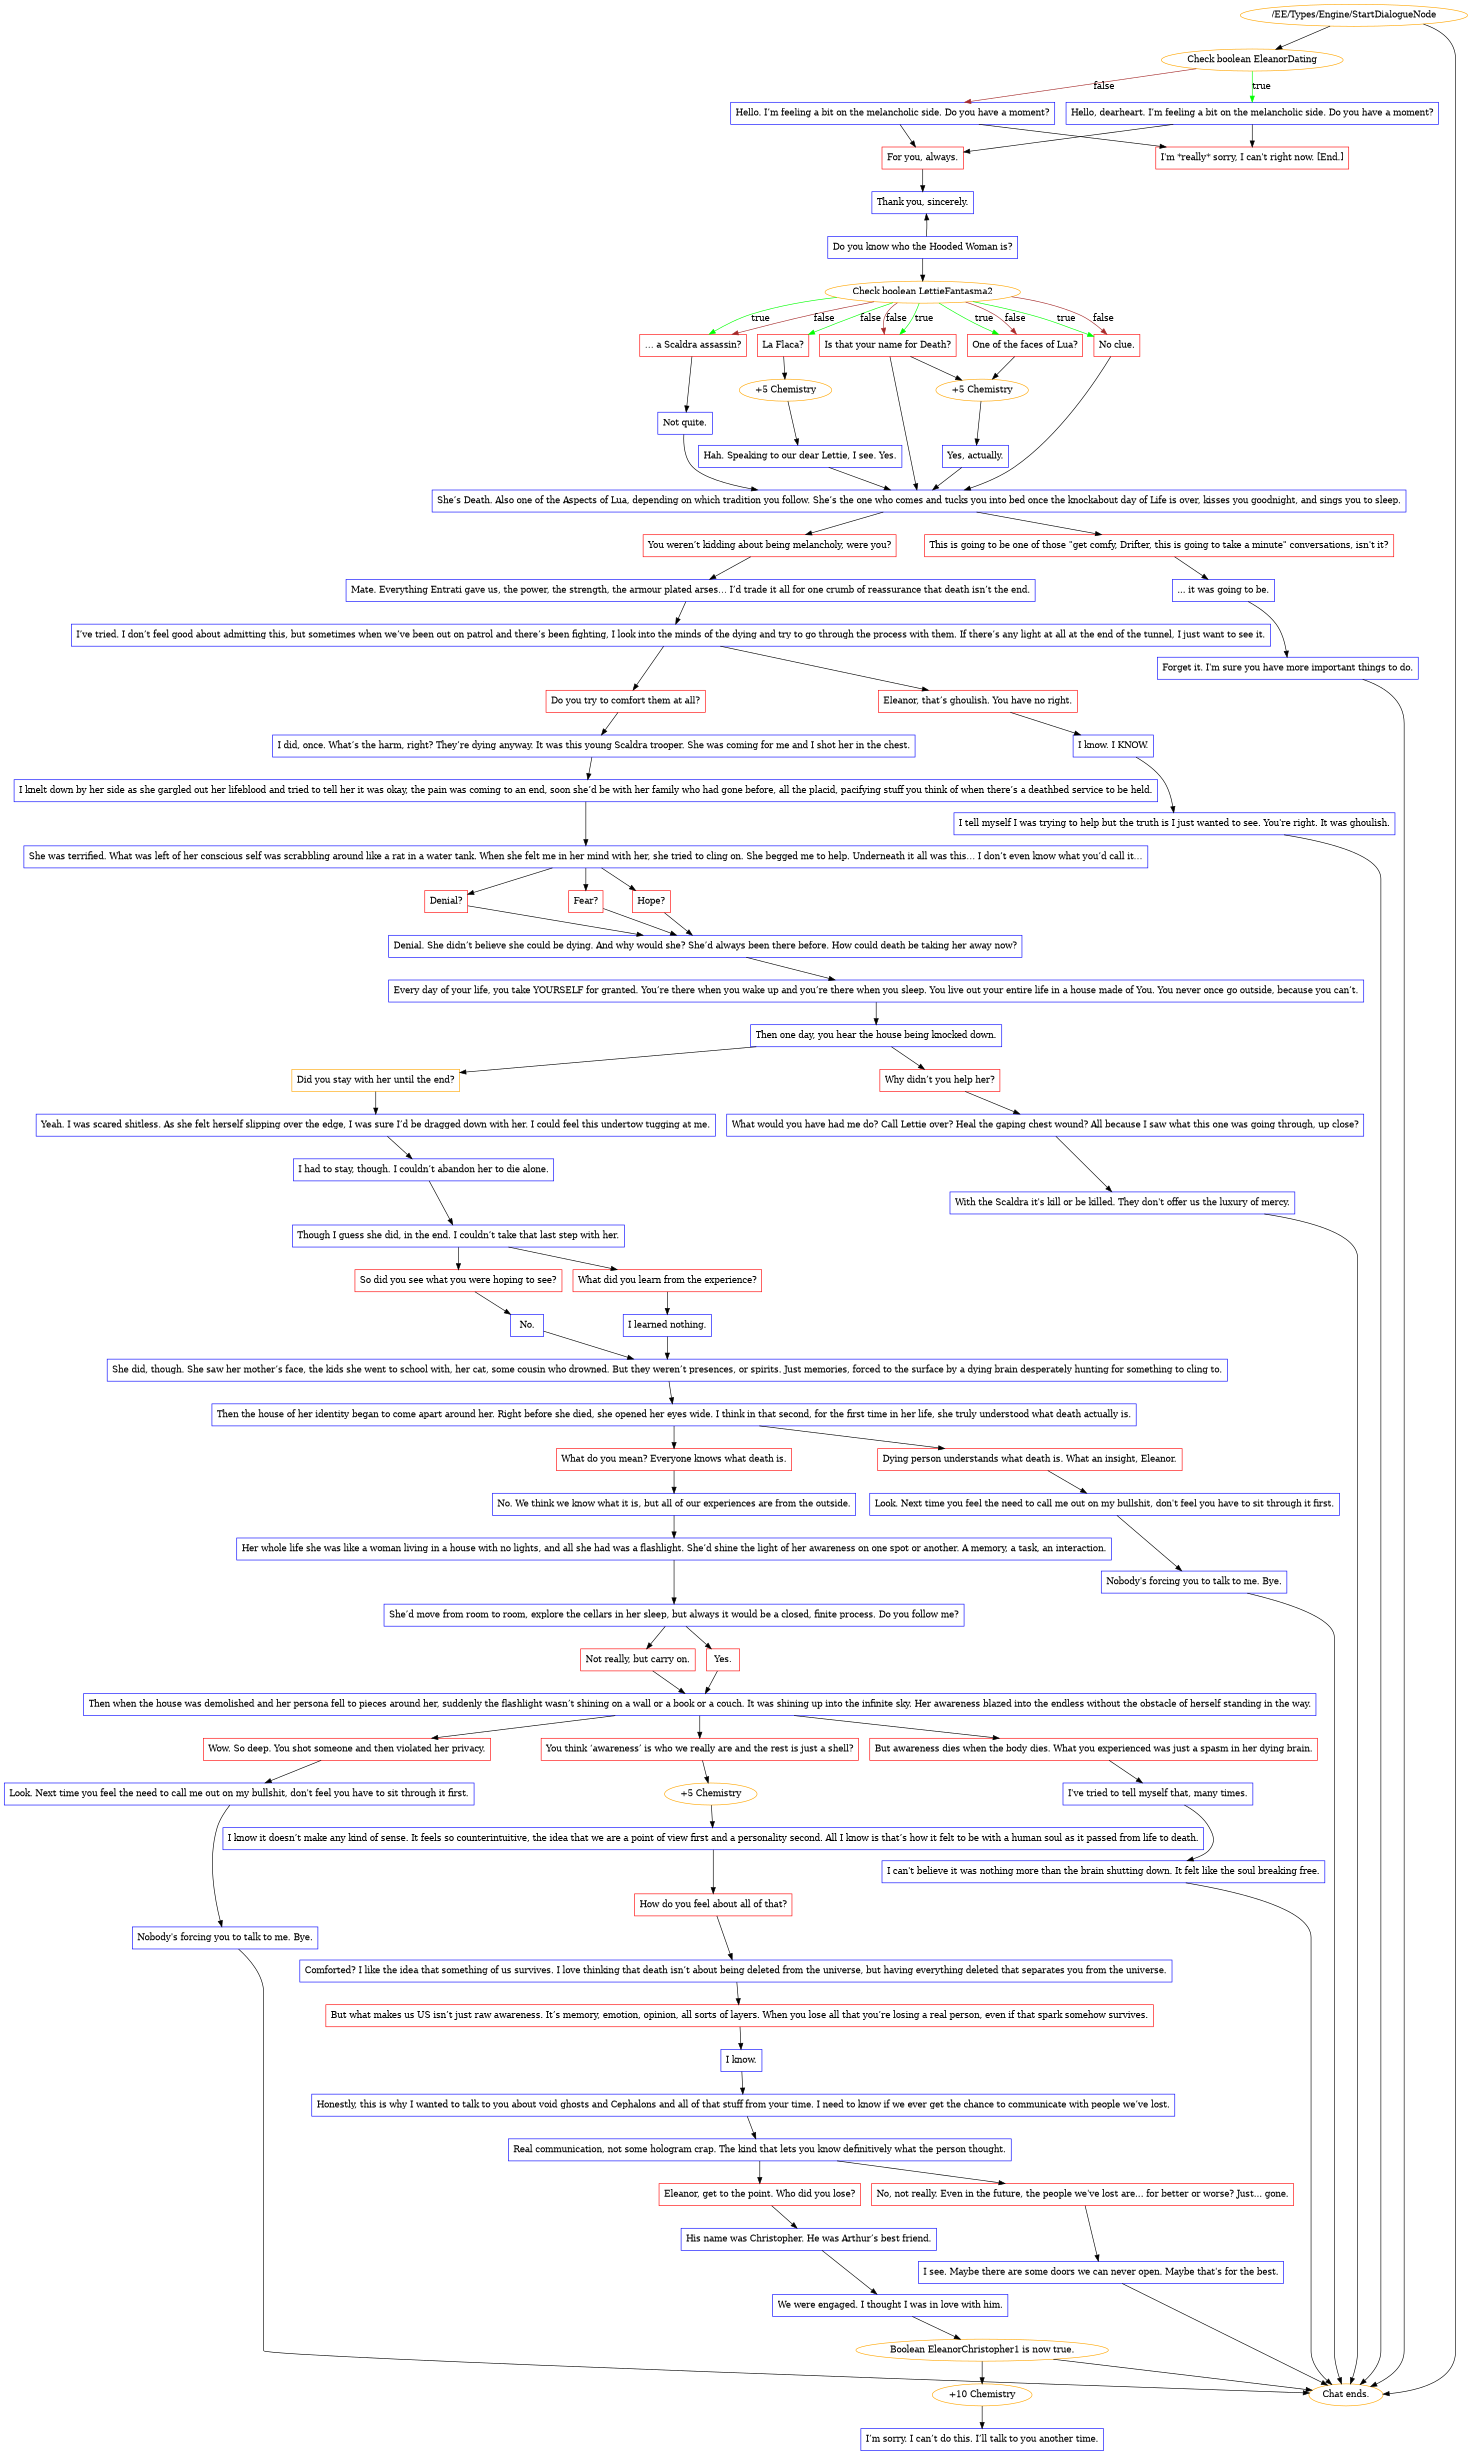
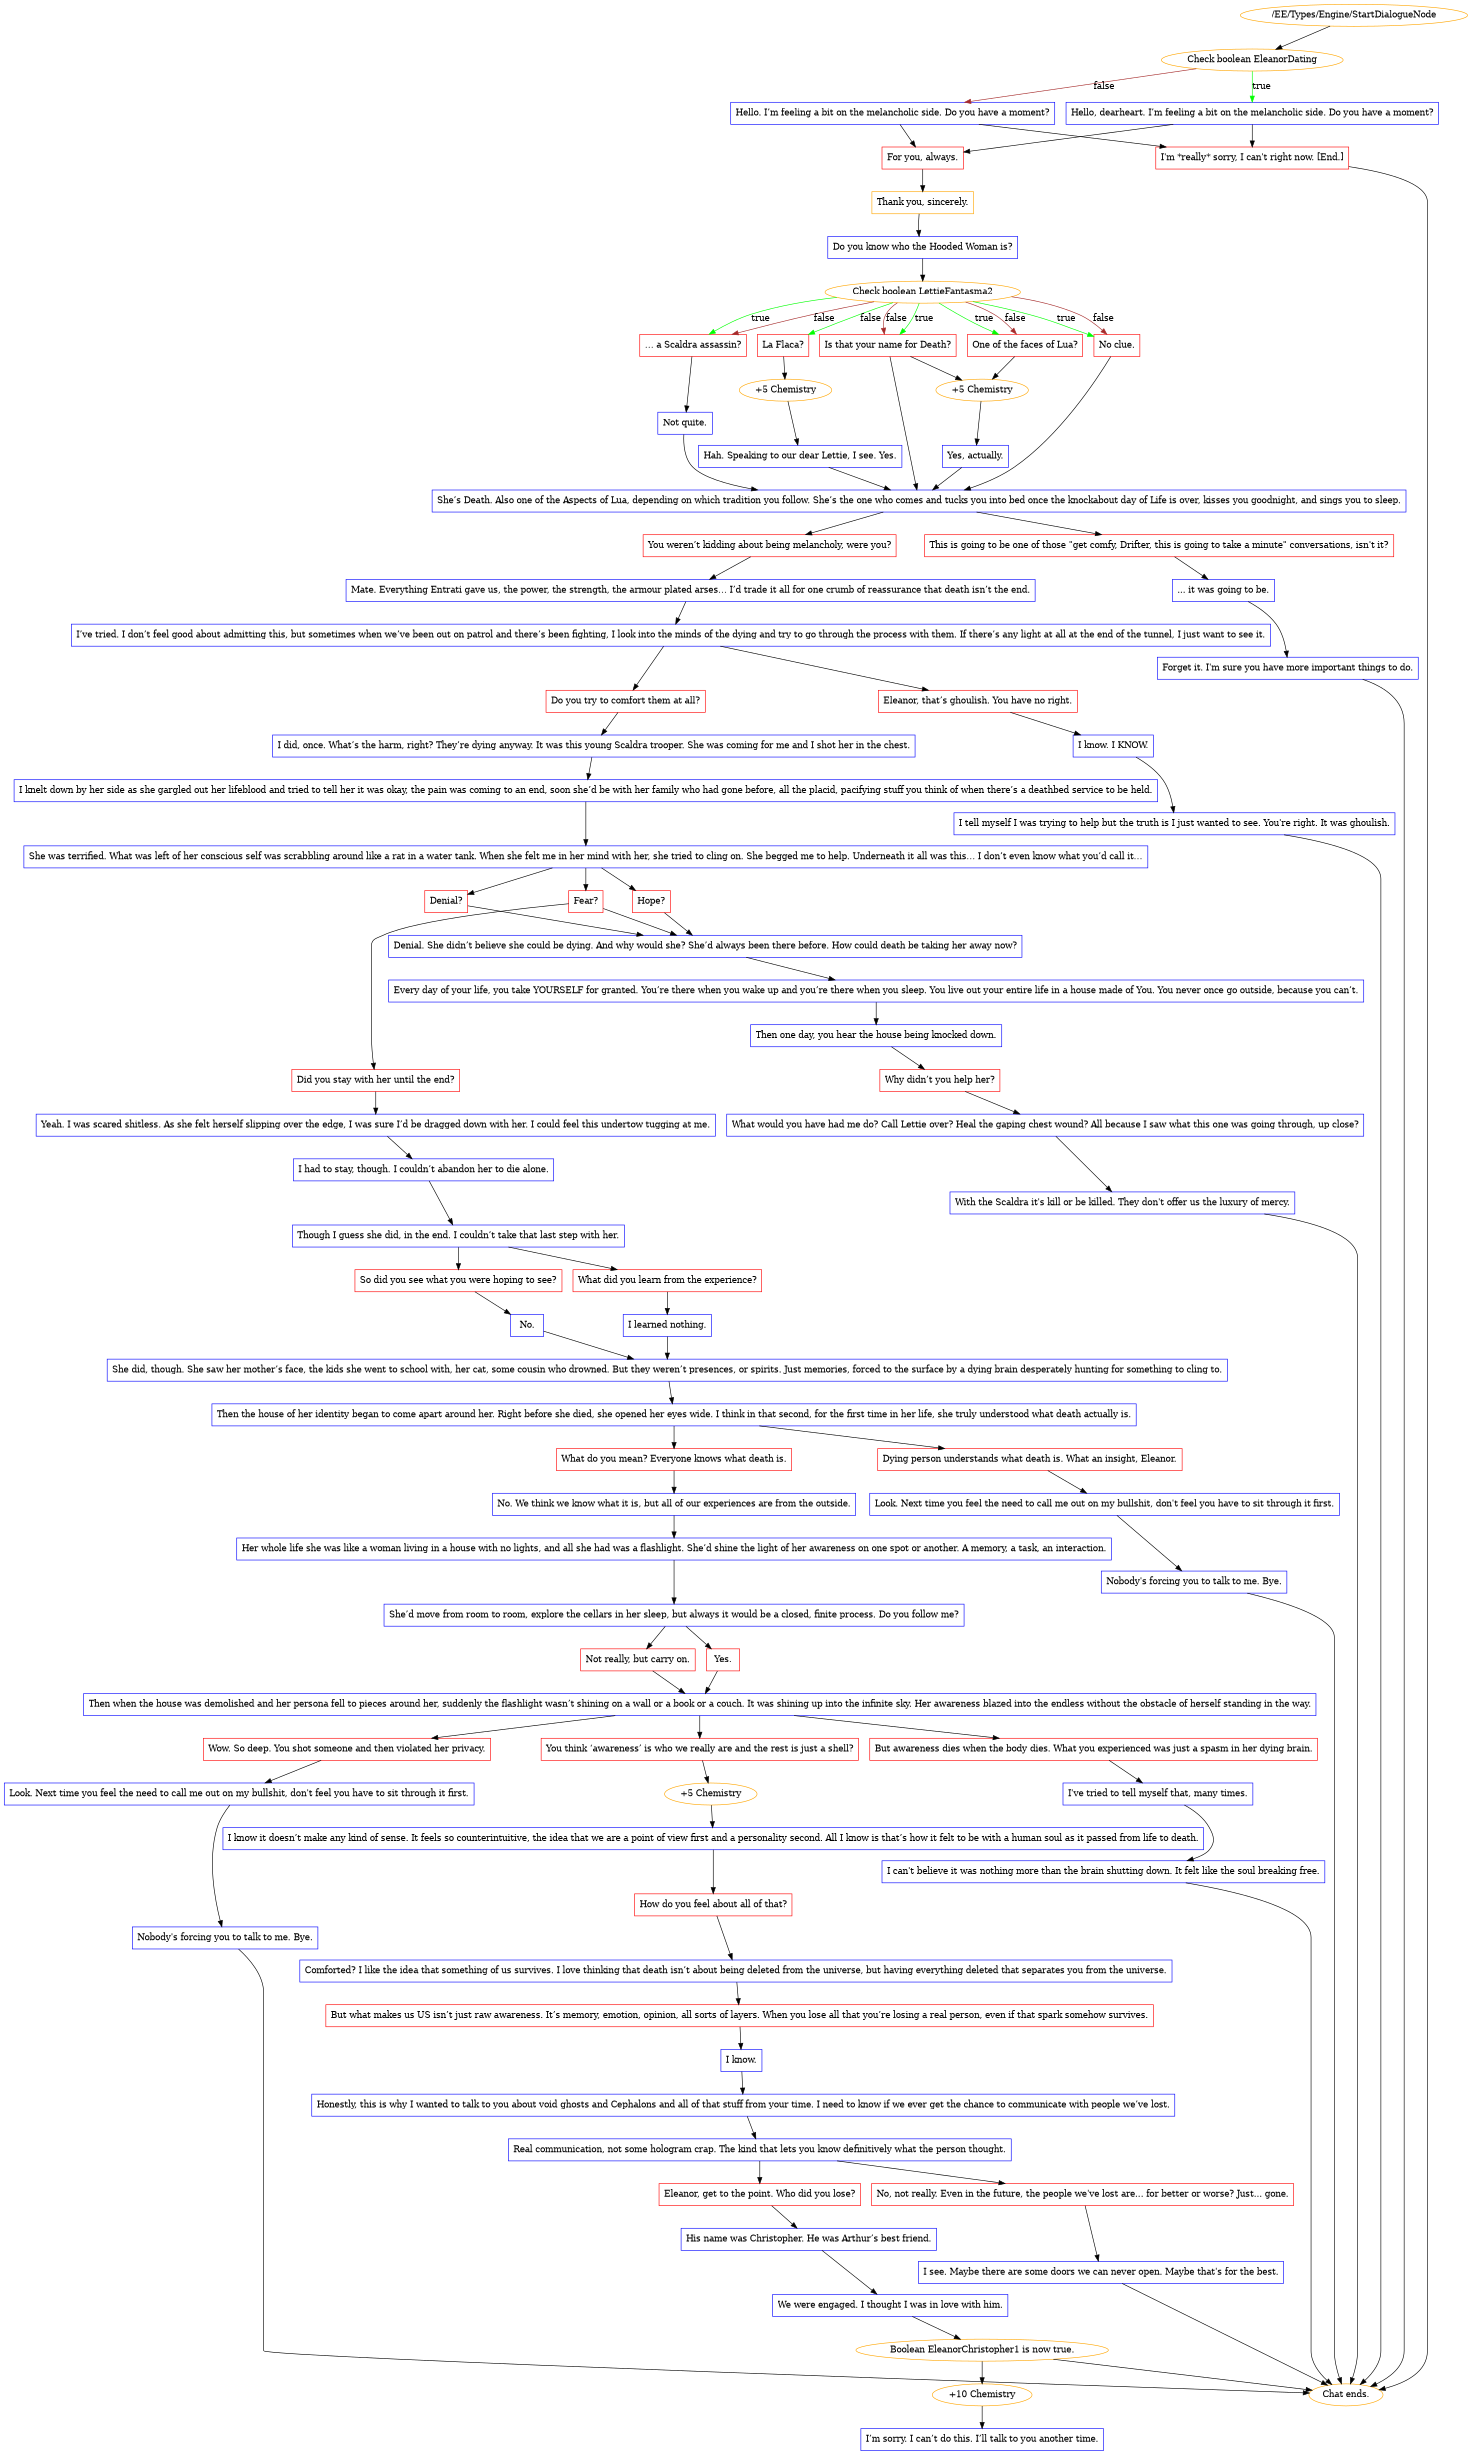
(923, 203) -> (923, 203)
(927, 228) -> (919, 222)
(611, 1059) -> (409, 927)
(376, 1080) -> (376, 1080)
(1456, 1223) -> (1427, 1261)
